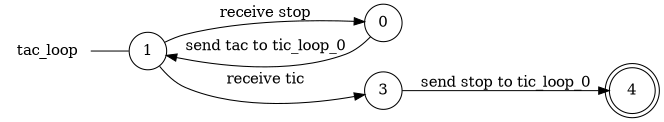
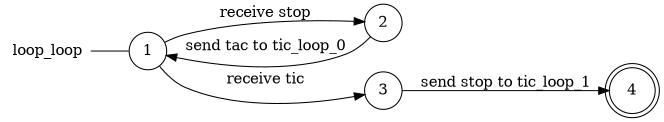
(383, 23) -> (383, 23)
(47, 51) -> (47, 51)
(506, 83) -> (506, 83)
